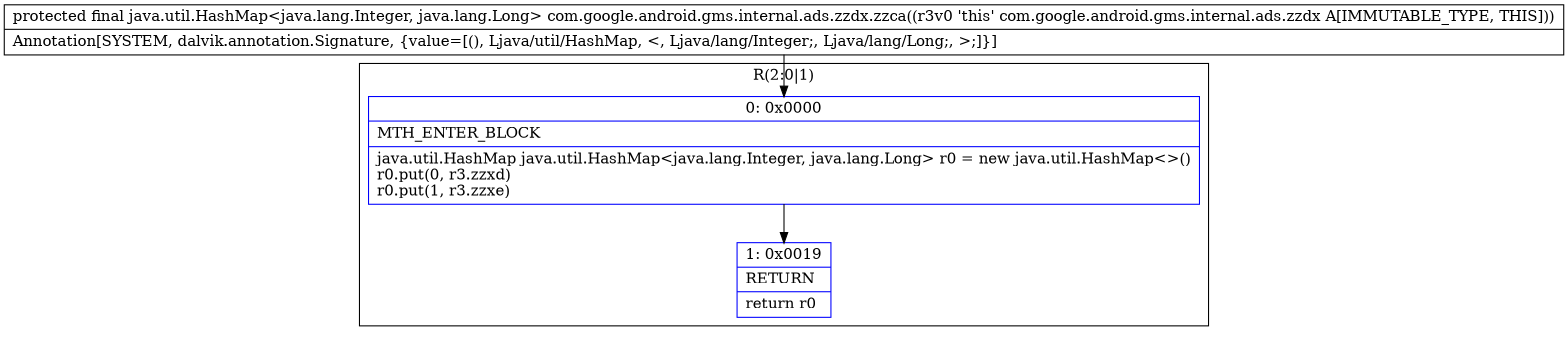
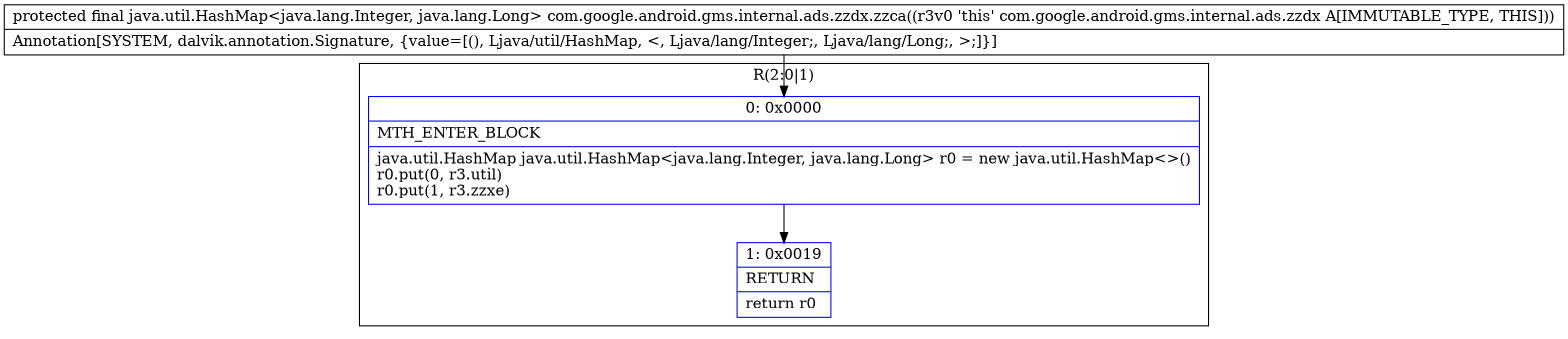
(444, 175) -> (440, 175)
